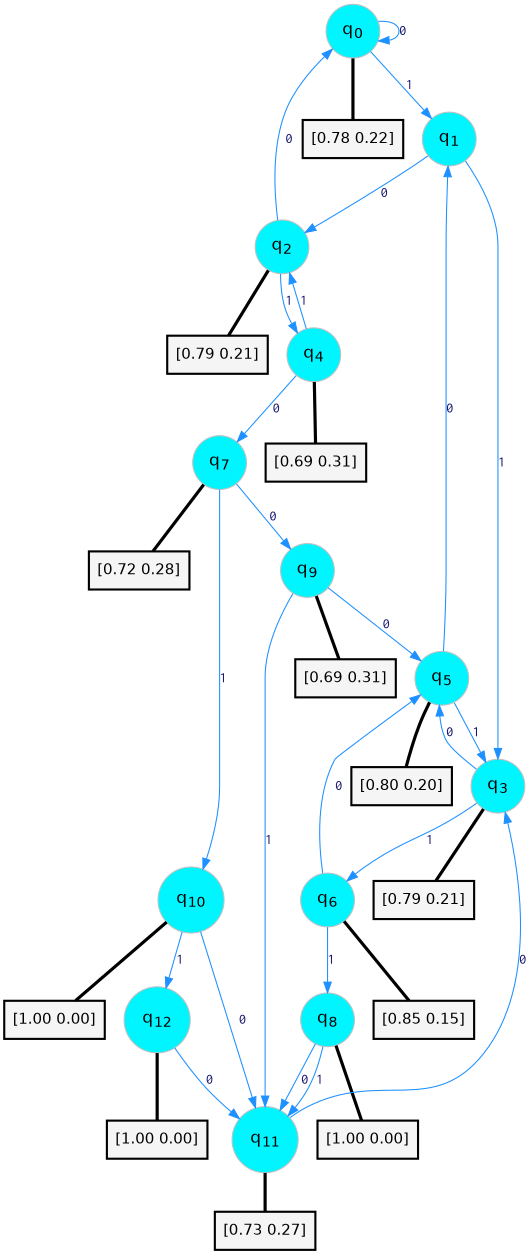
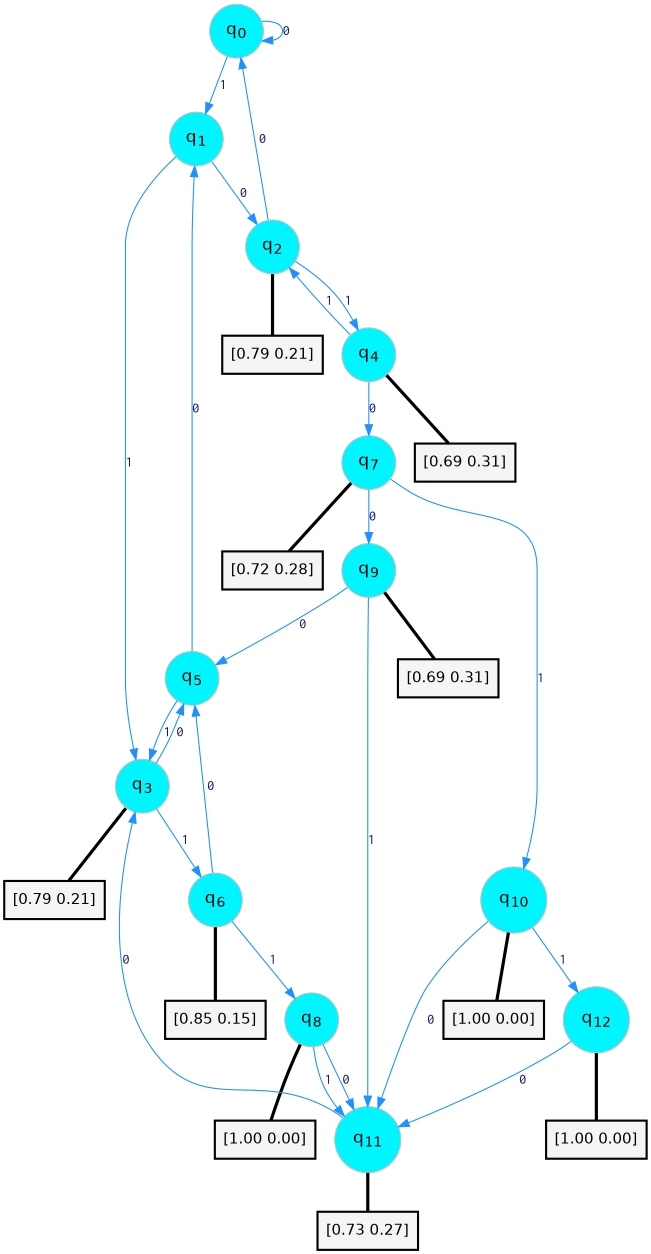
(353, 139) -> none
(402, 786) -> none
